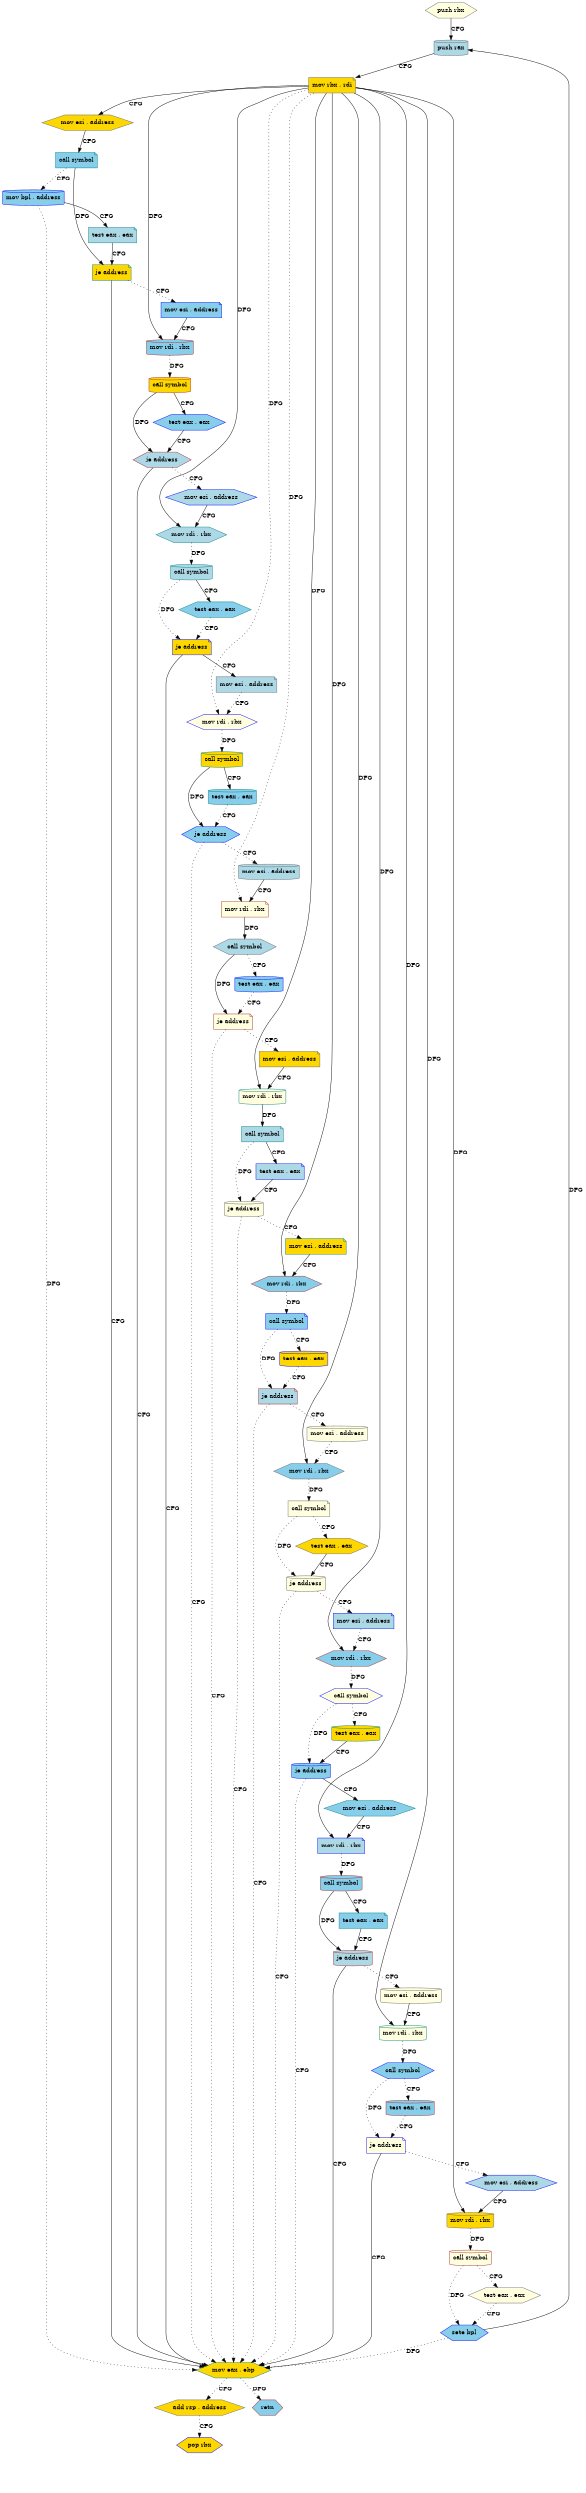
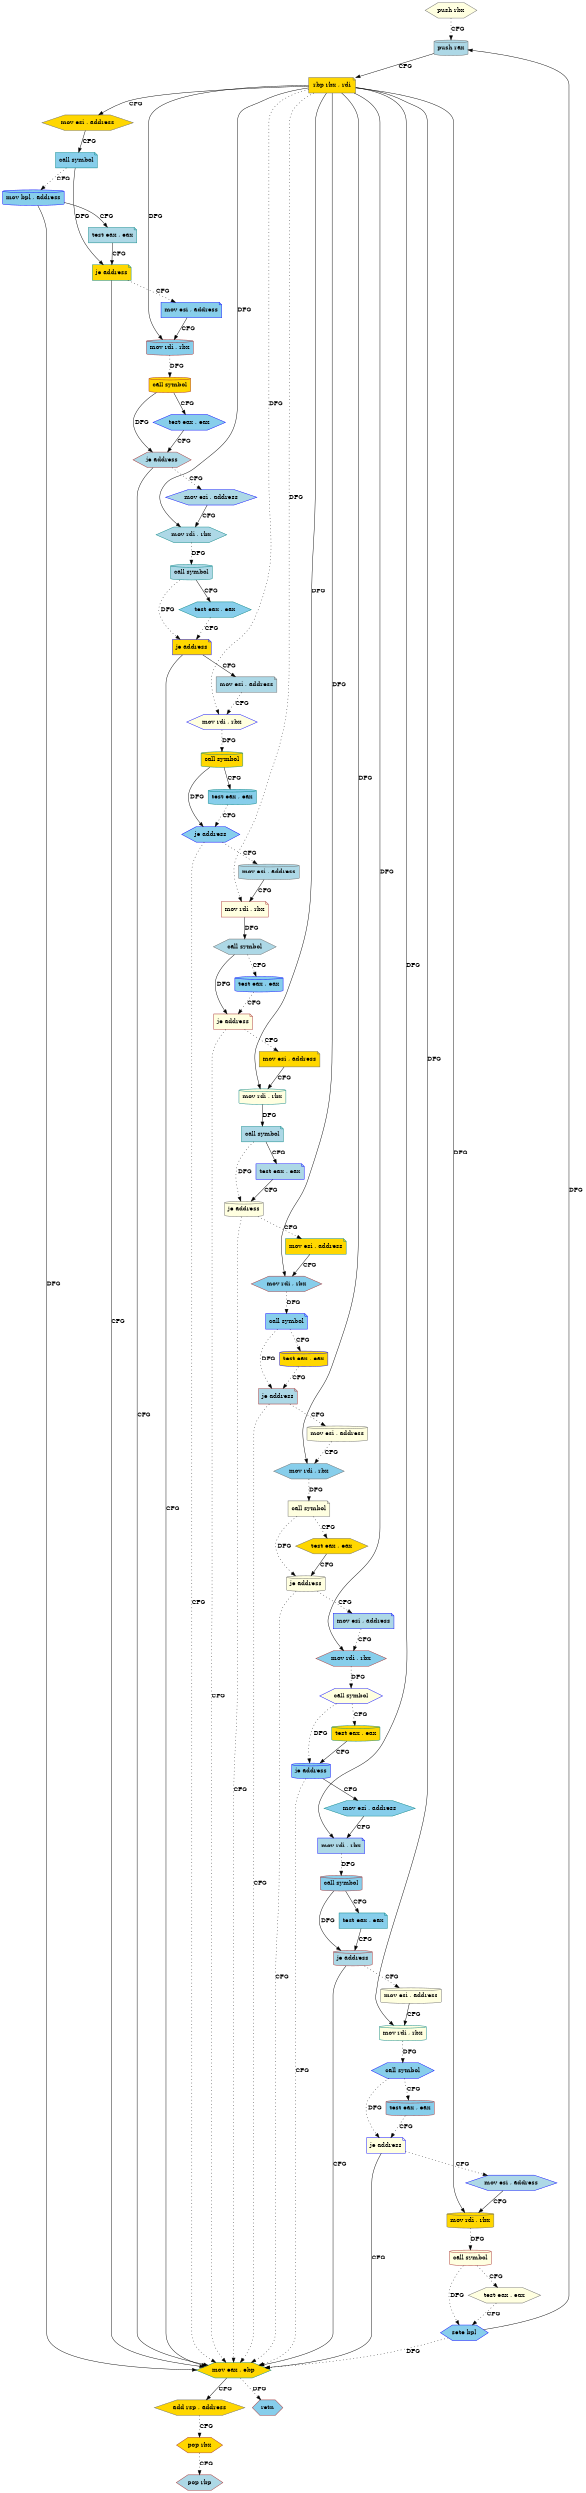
(451, 27) -> (451, 27)
(332, 85) -> (332, 85)
(47, 1347) -> (47, 1347)
(218, 2387) -> (218, 2387)
(200, 2445) -> (200, 2445)
none -> (200, 2483)
